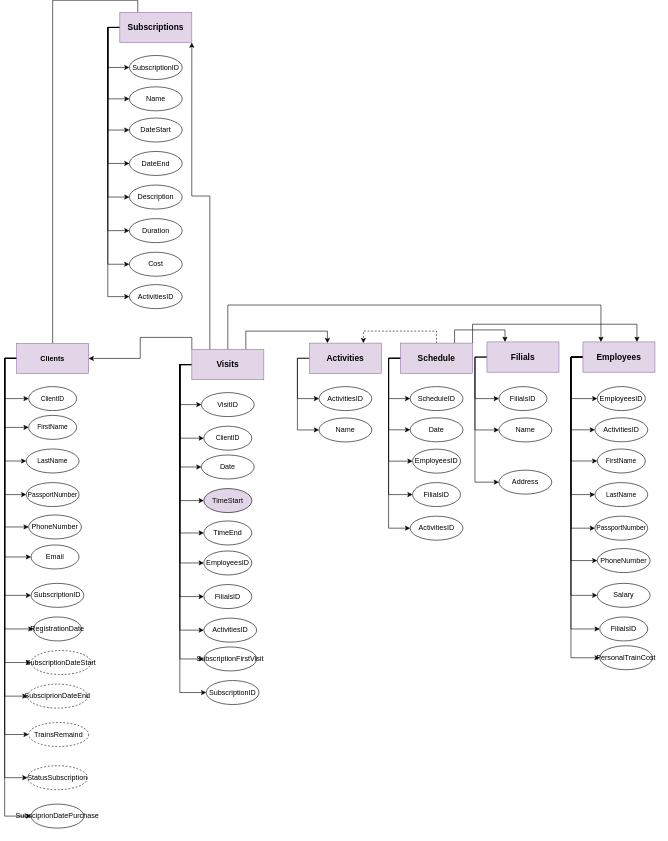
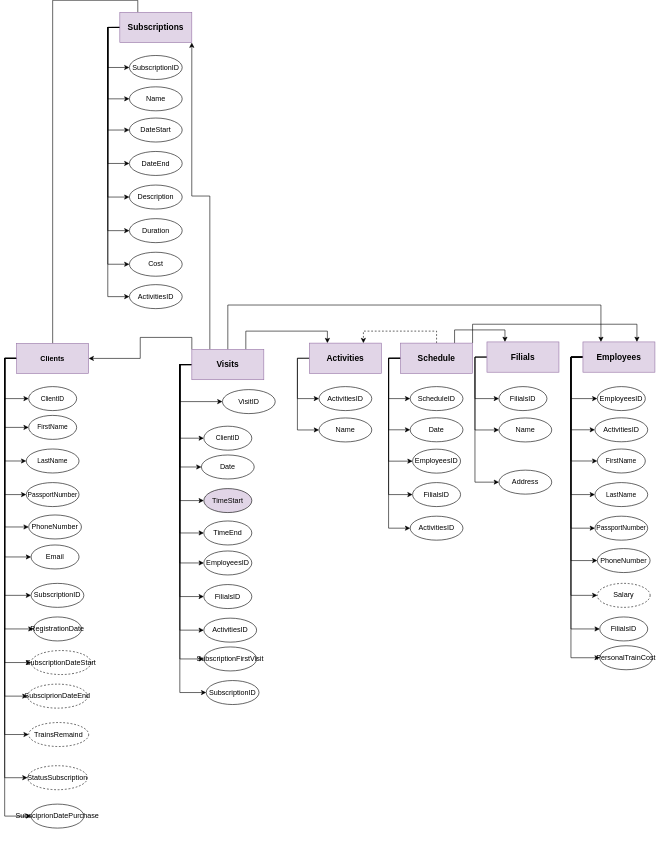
(228, 405) -> (249, 402)
(624, 596) -> (624, 596)
